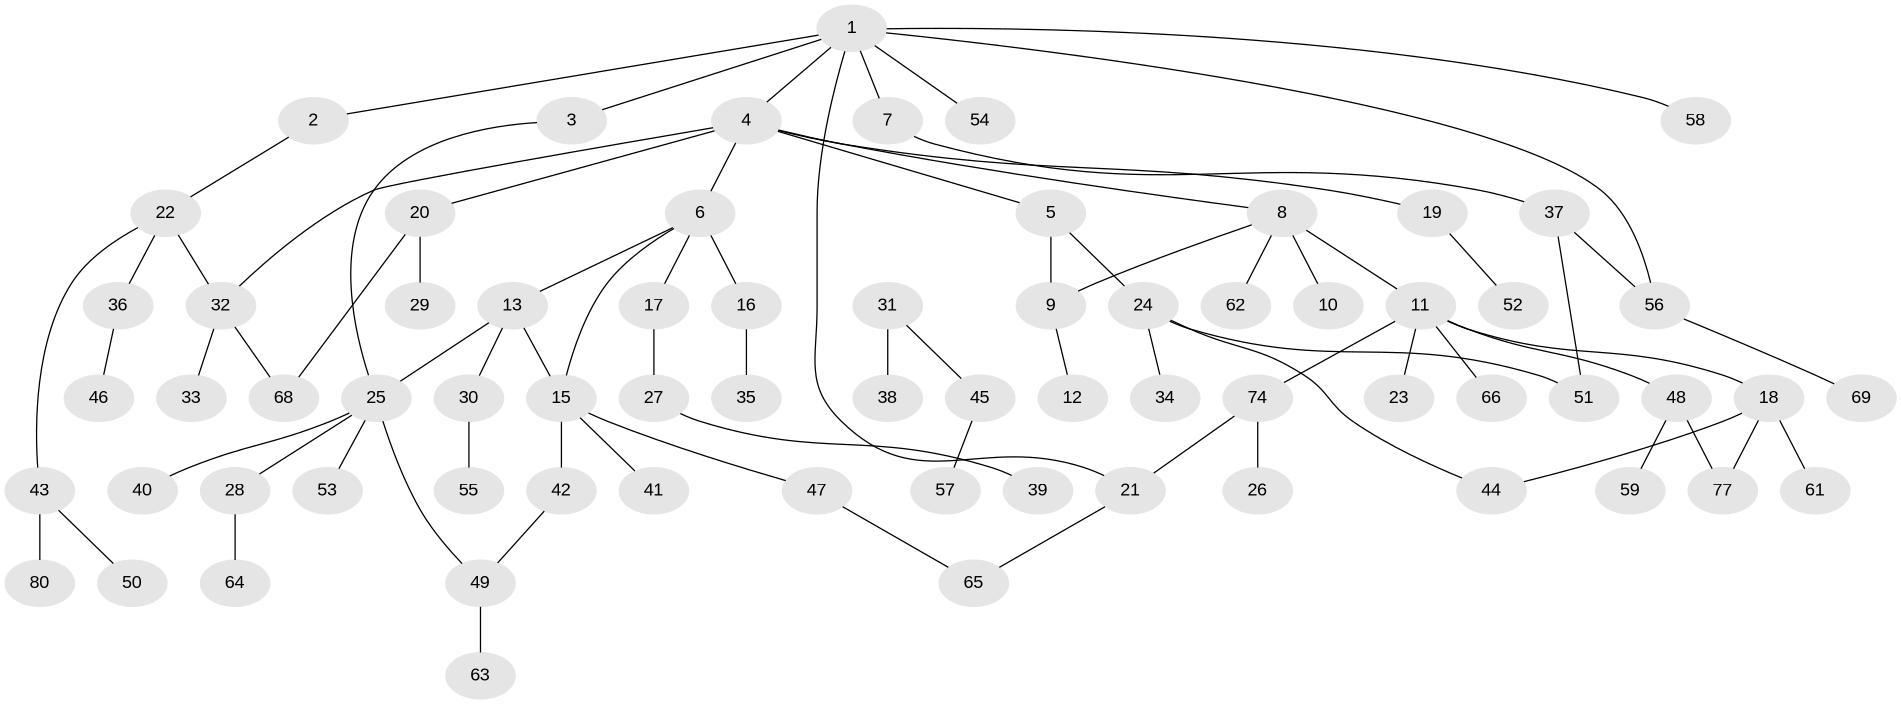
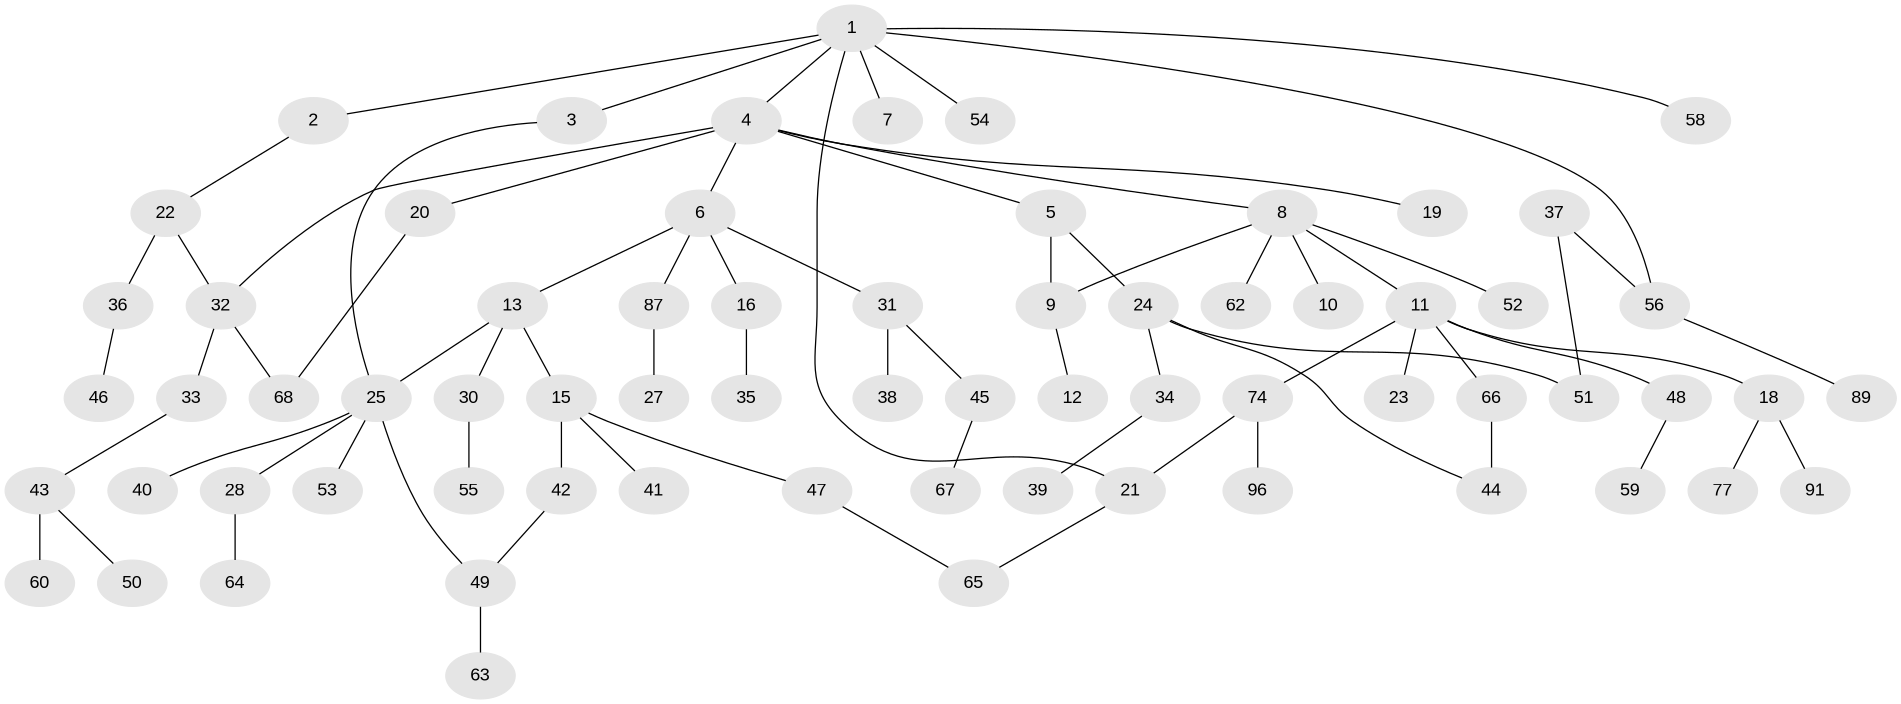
(1265, 173) -> none
(1473, 260) -> (1400, 256)
(603, 289) -> (794, 260)
(420, 306) -> none
(654, 306) -> (654, 306)
(50, 330) -> (116, 445)
(1862, 398) -> (1862, 398)
(846, 445) -> (1102, 445)
(1700, 445) -> none
(1634, 451) -> (1492, 445)
(946, 491) -> (946, 491)
(1258, 491) -> (1258, 491)
(1815, 491) -> (1815, 491)
(40, 583) -> (40, 583)
